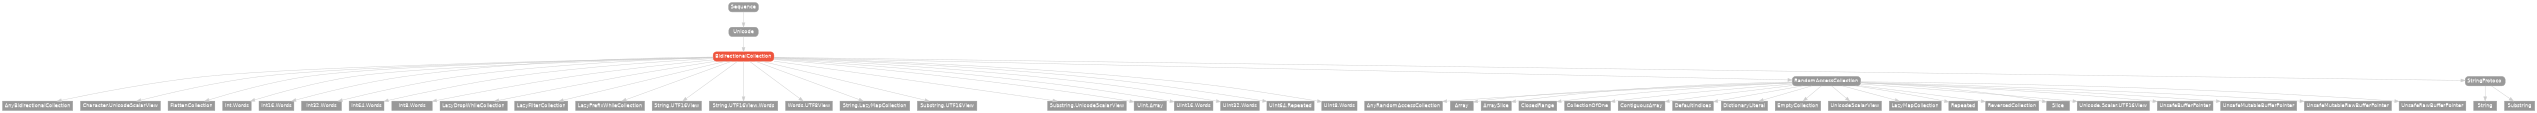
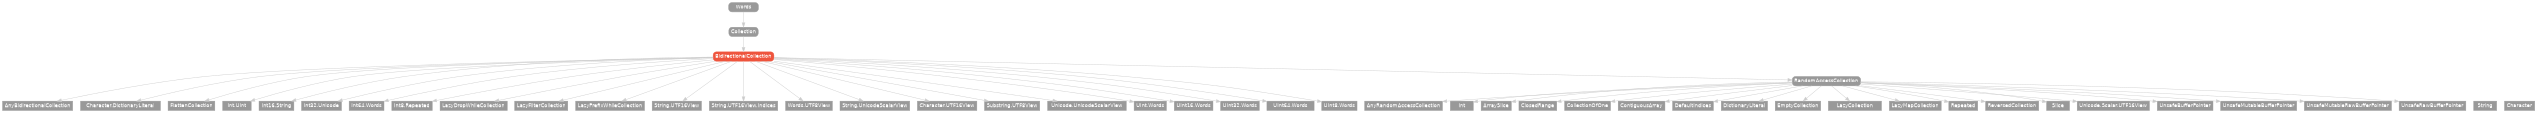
(744, 7) -> (744, 7)
(744, 32) -> (744, 32)
(2485, 81) -> none
(120, 106) -> (120, 106)
(237, 106) -> (237, 106)
(276, 106) -> (276, 106)
(322, 106) -> (322, 106)
(412, 106) -> (412, 106)
(744, 106) -> (744, 106)
(875, 106) -> (875, 106)
(947, 106) -> (947, 106)
none -> (1012, 106)
(1087, 106) -> (1087, 106)
(1150, 106) -> (1150, 106)
(1291, 106) -> (1291, 106)
(1462, 106) -> (1462, 106)
(1855, 106) -> (1855, 106)
(2520, 106) -> (2520, 106)
